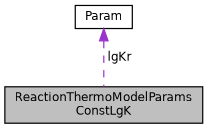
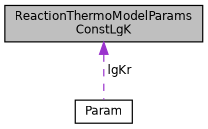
(104, 64) -> (104, 77)
